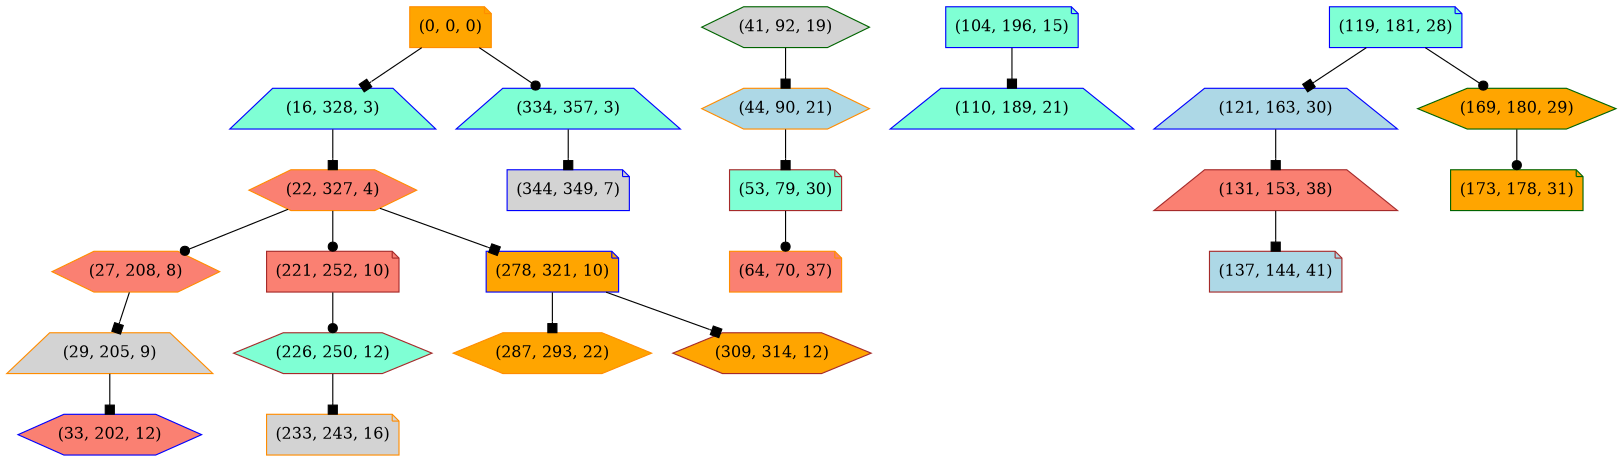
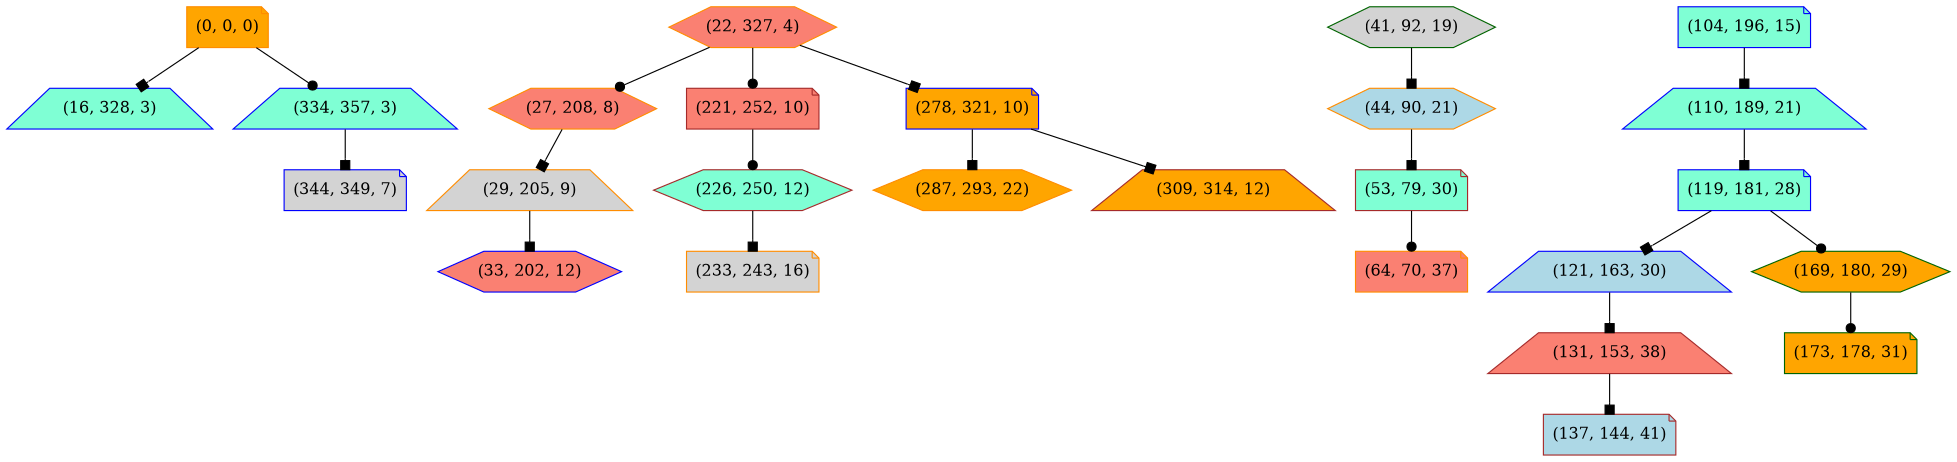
(333, 144) -> none
none -> (1744, 144)
(772, 353) -> (1213, 190)
